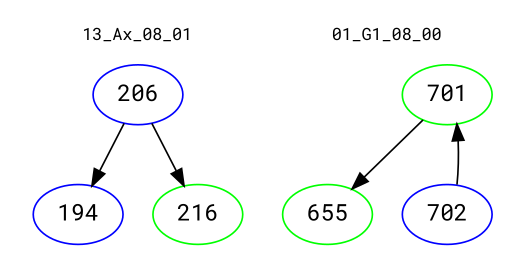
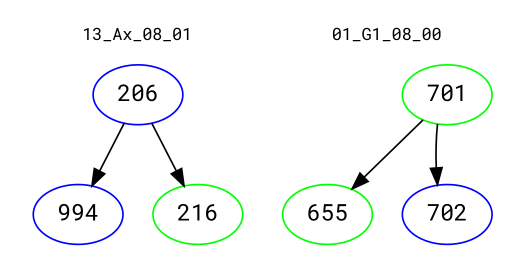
(458, 163) -> (436, 146)
(78, 214) -> (78, 214)
